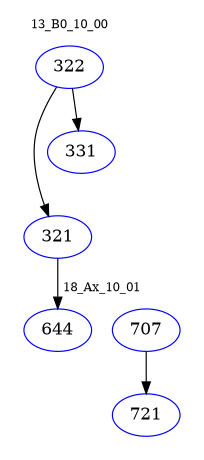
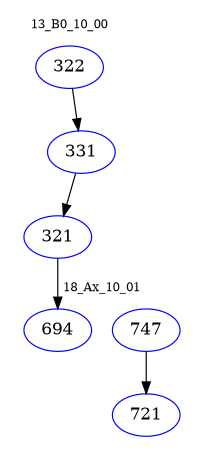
(35, 144) -> (71, 189)
(58, 330) -> (58, 330)
(146, 330) -> (146, 330)
